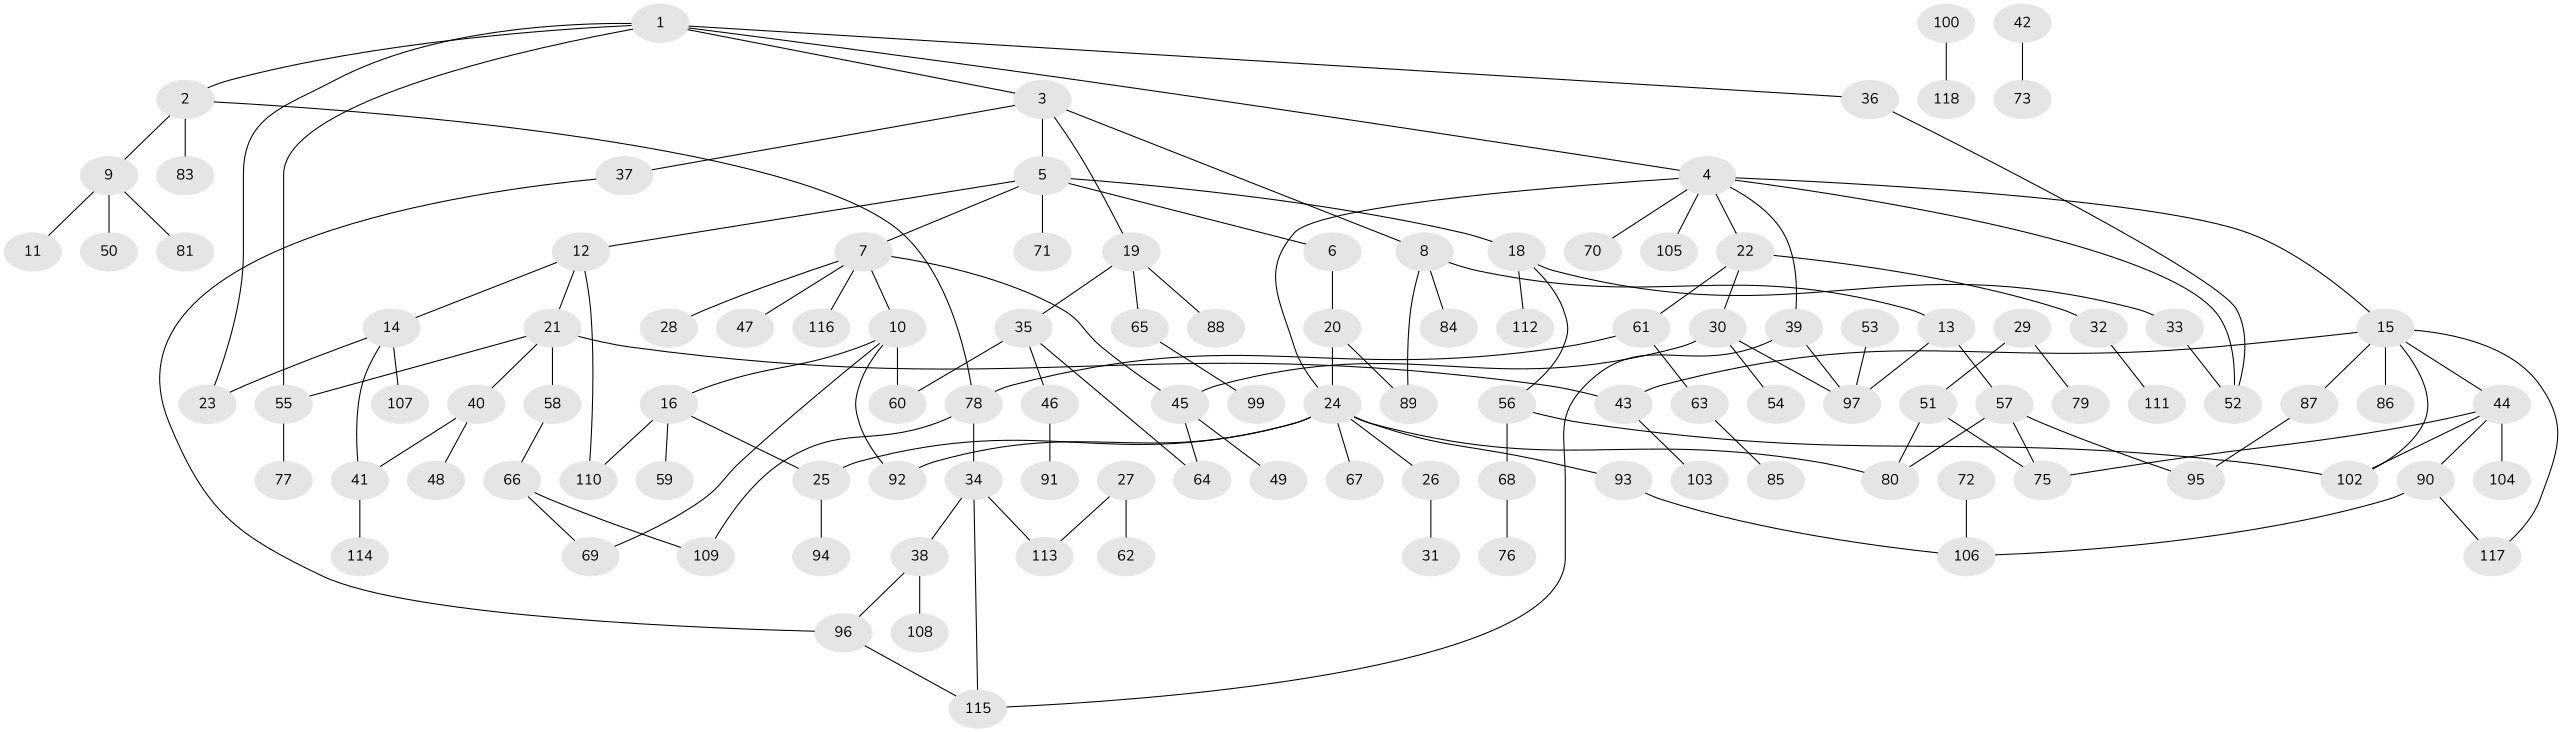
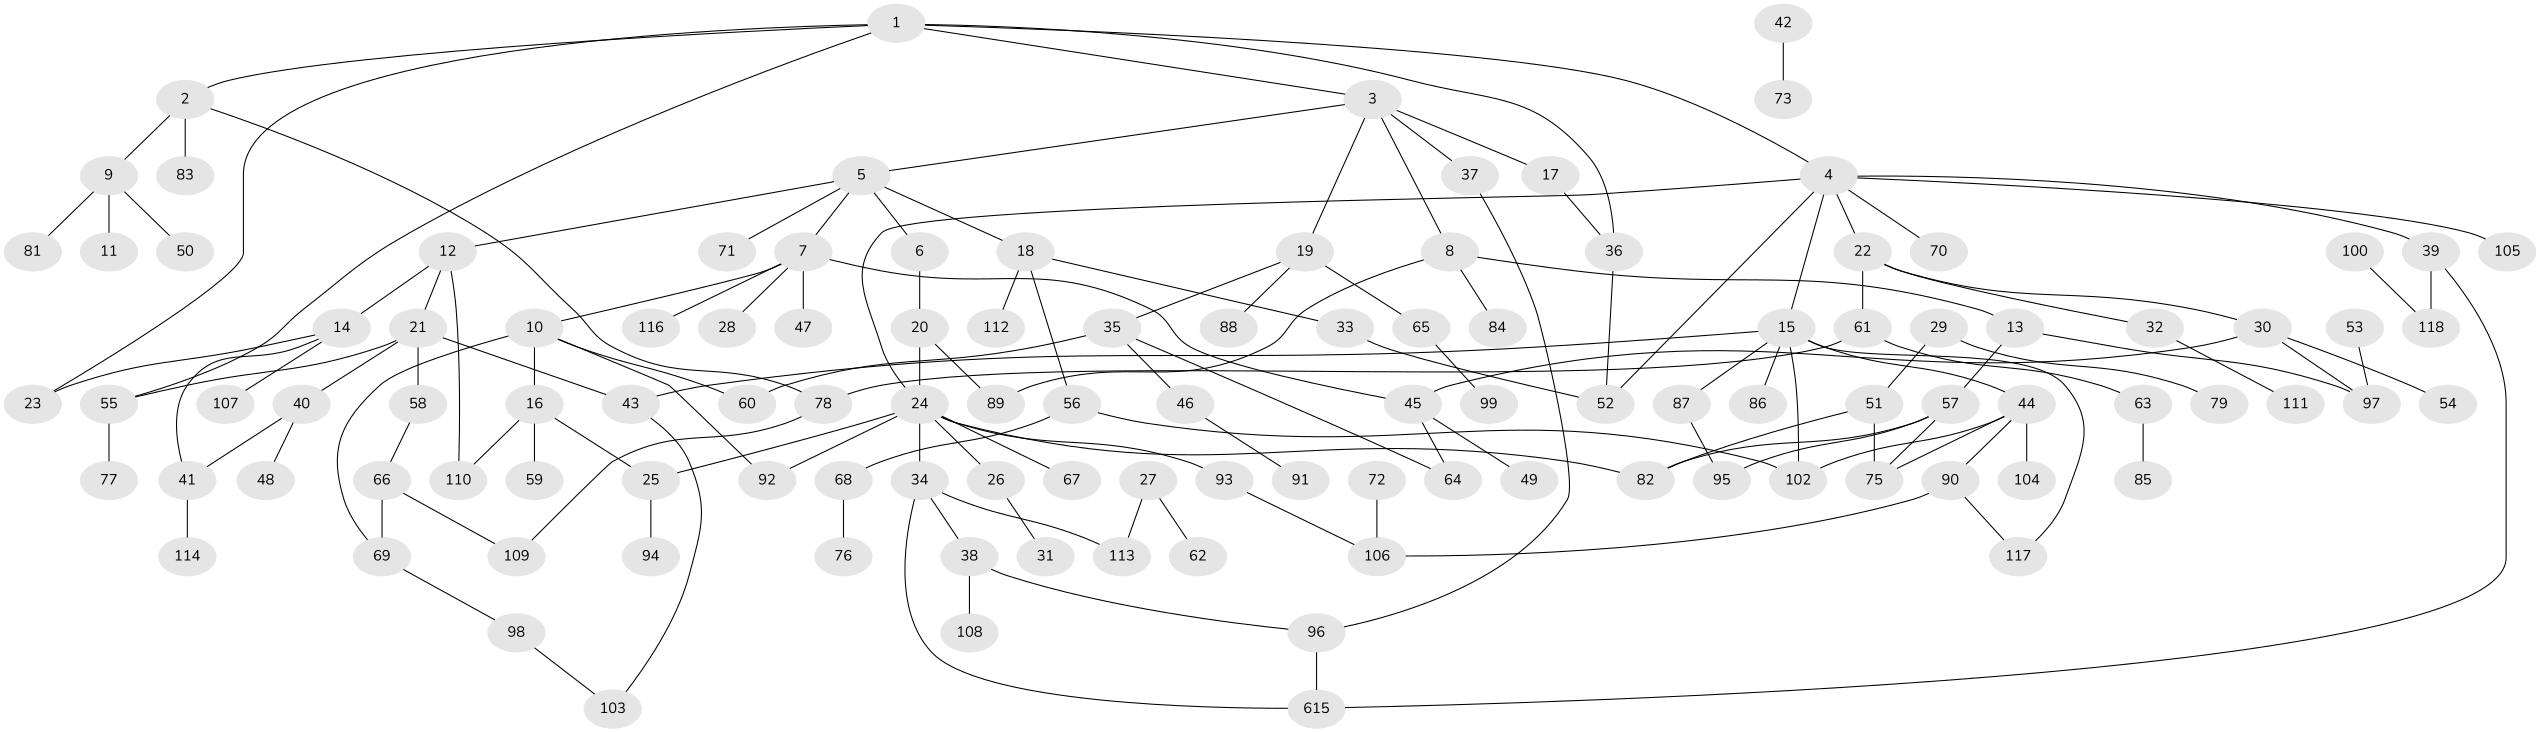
none -> (1550, 176)
(1823, 366) -> (2431, 290)
(974, 435) -> (920, 442)
(1890, 480) -> (1646, 480)
none -> (516, 633)
(978, 709) -> (1317, 709)
